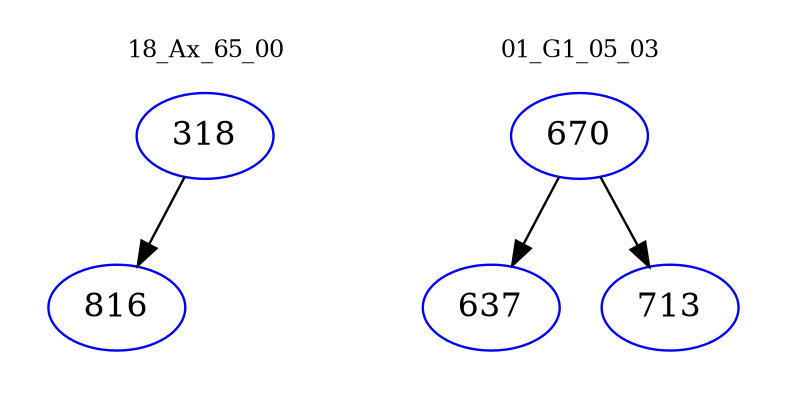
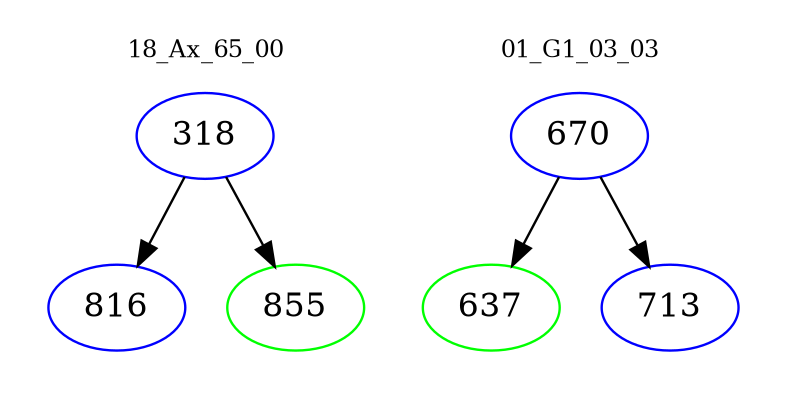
(581, 51) -> (581, 51)
none -> (296, 308)
(491, 308) -> (491, 308)
